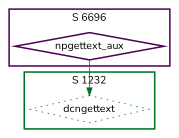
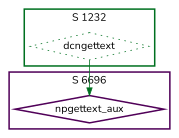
(89, 77) -> (89, 77)
